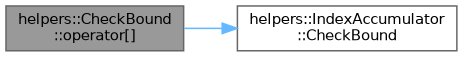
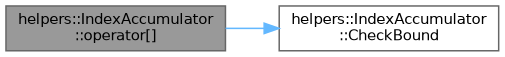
(95, 28) -> (116, 28)
